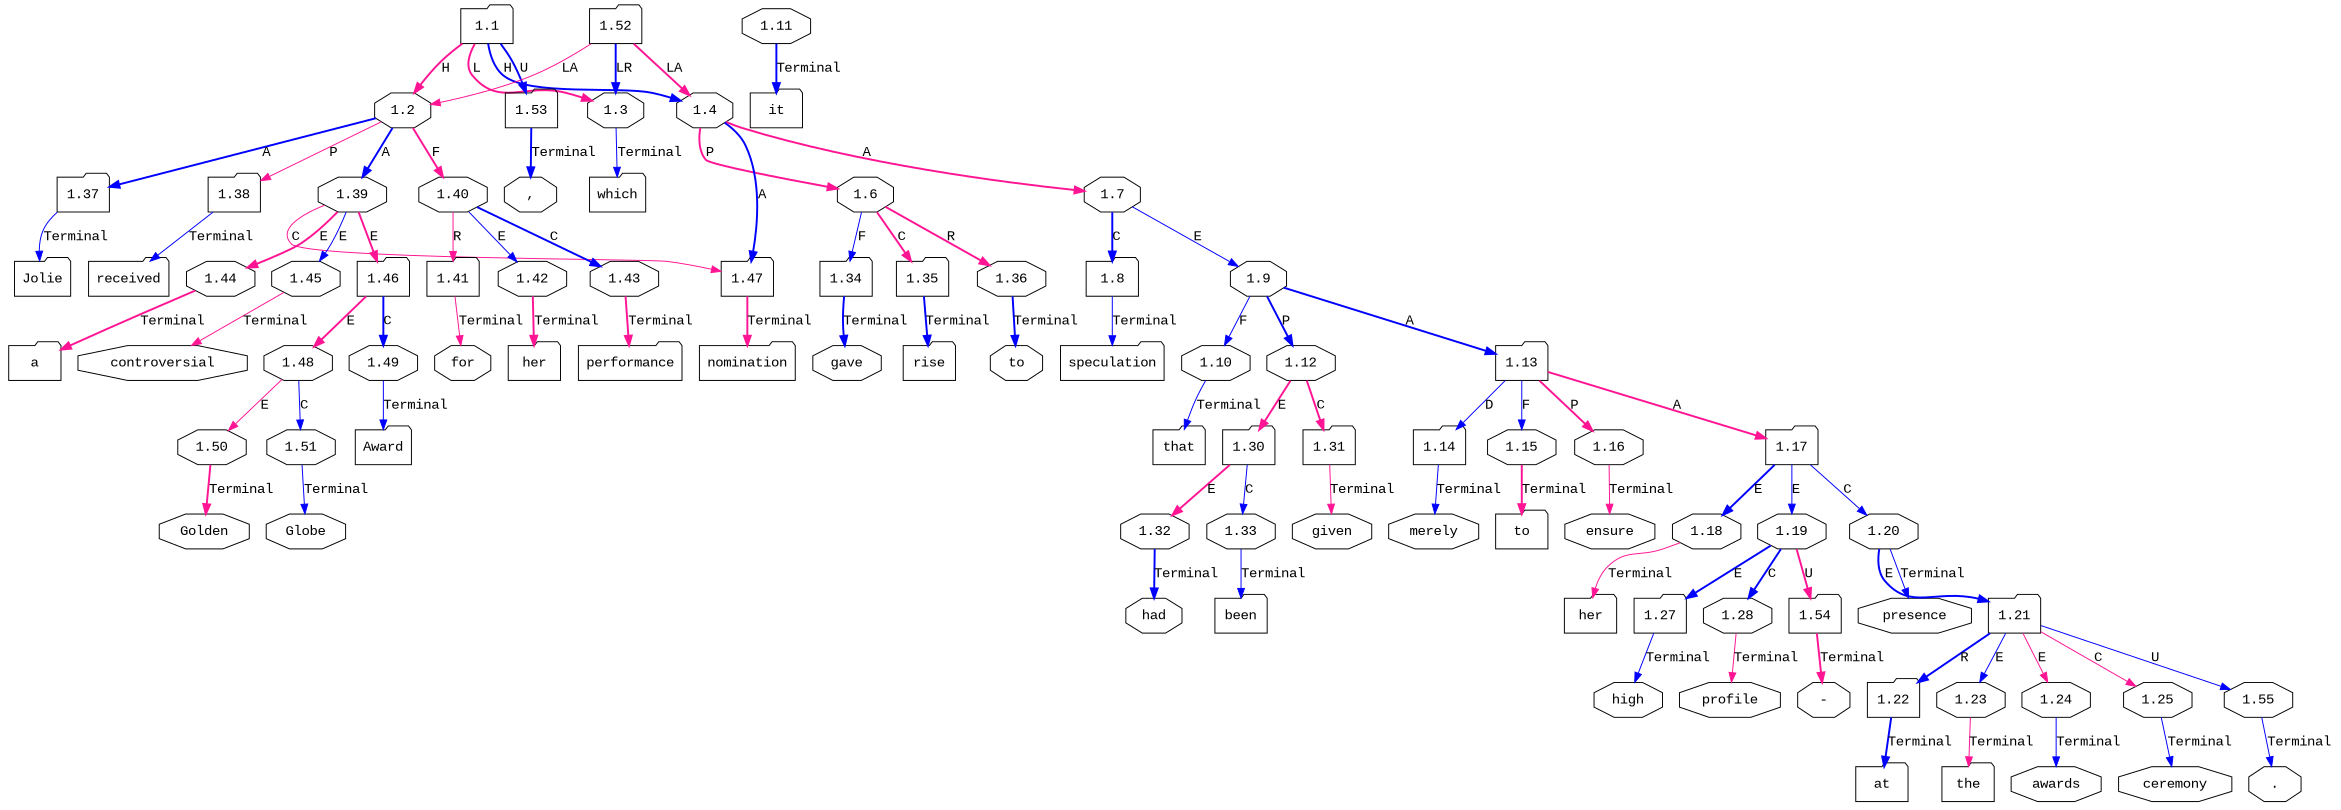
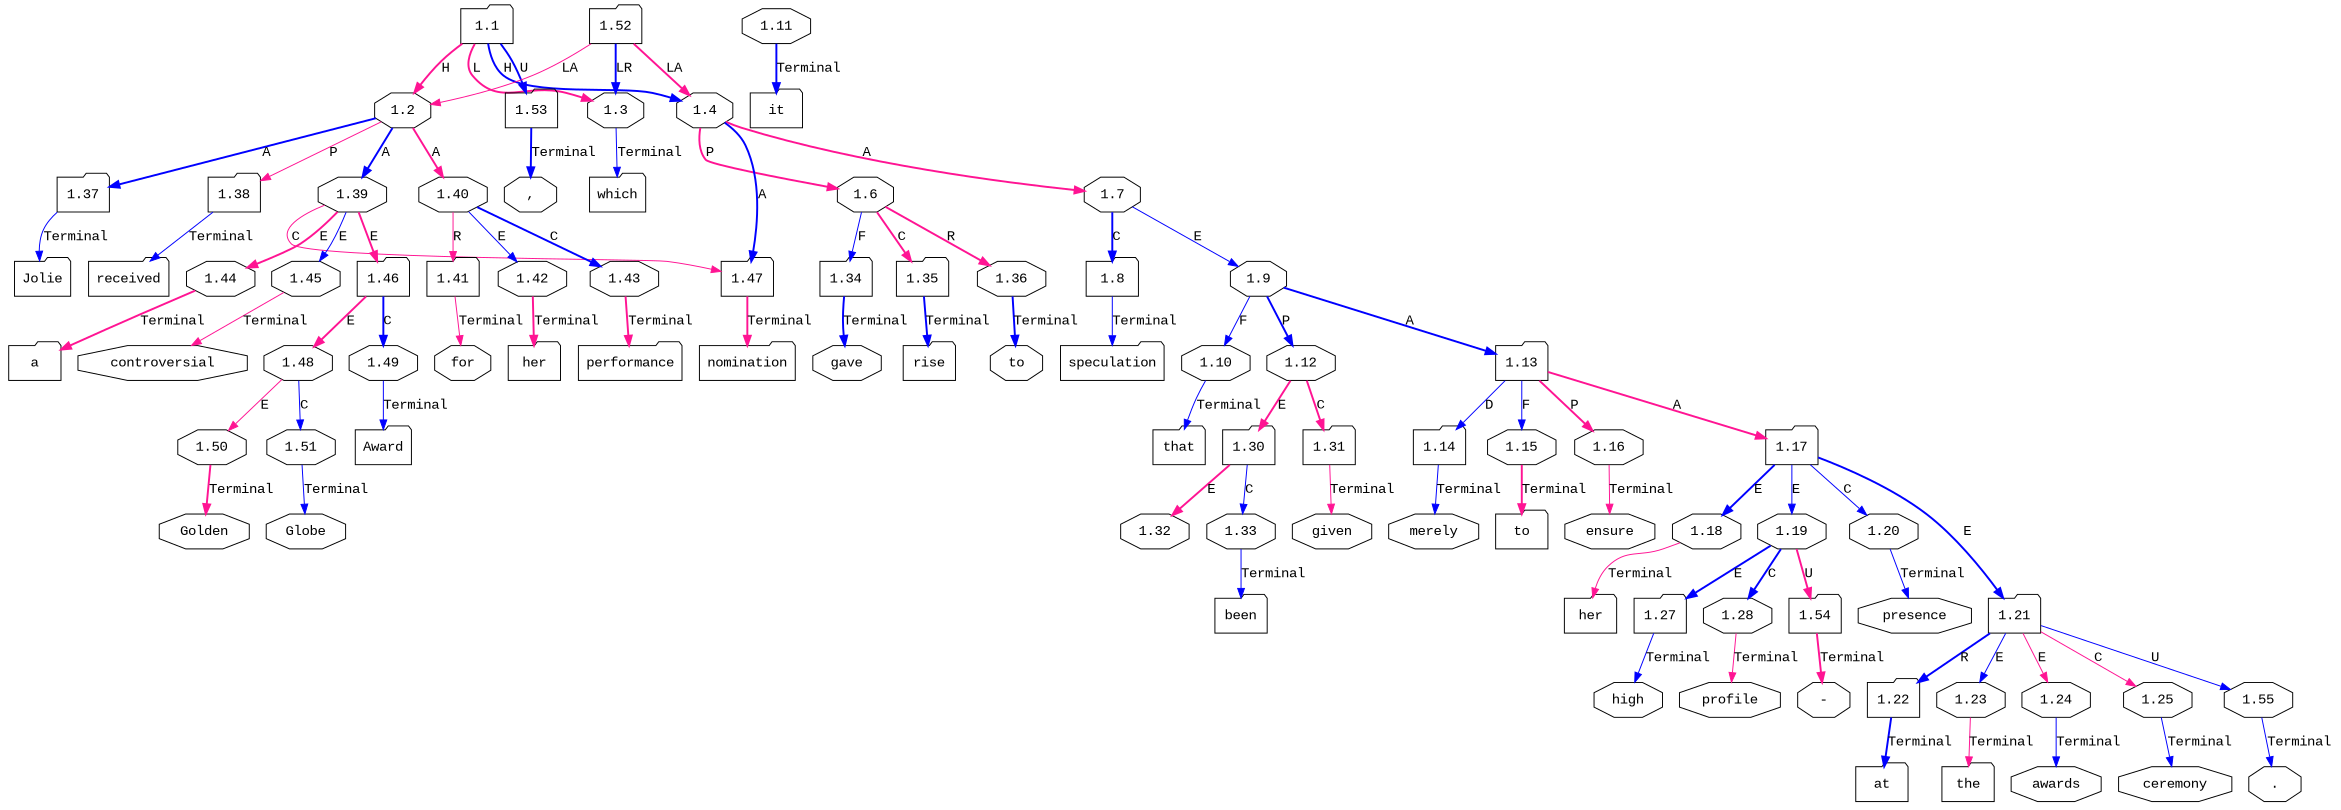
(436, 152) -> (436, 152)
(1913, 597) -> (1919, 509)
(1154, 616) -> none
